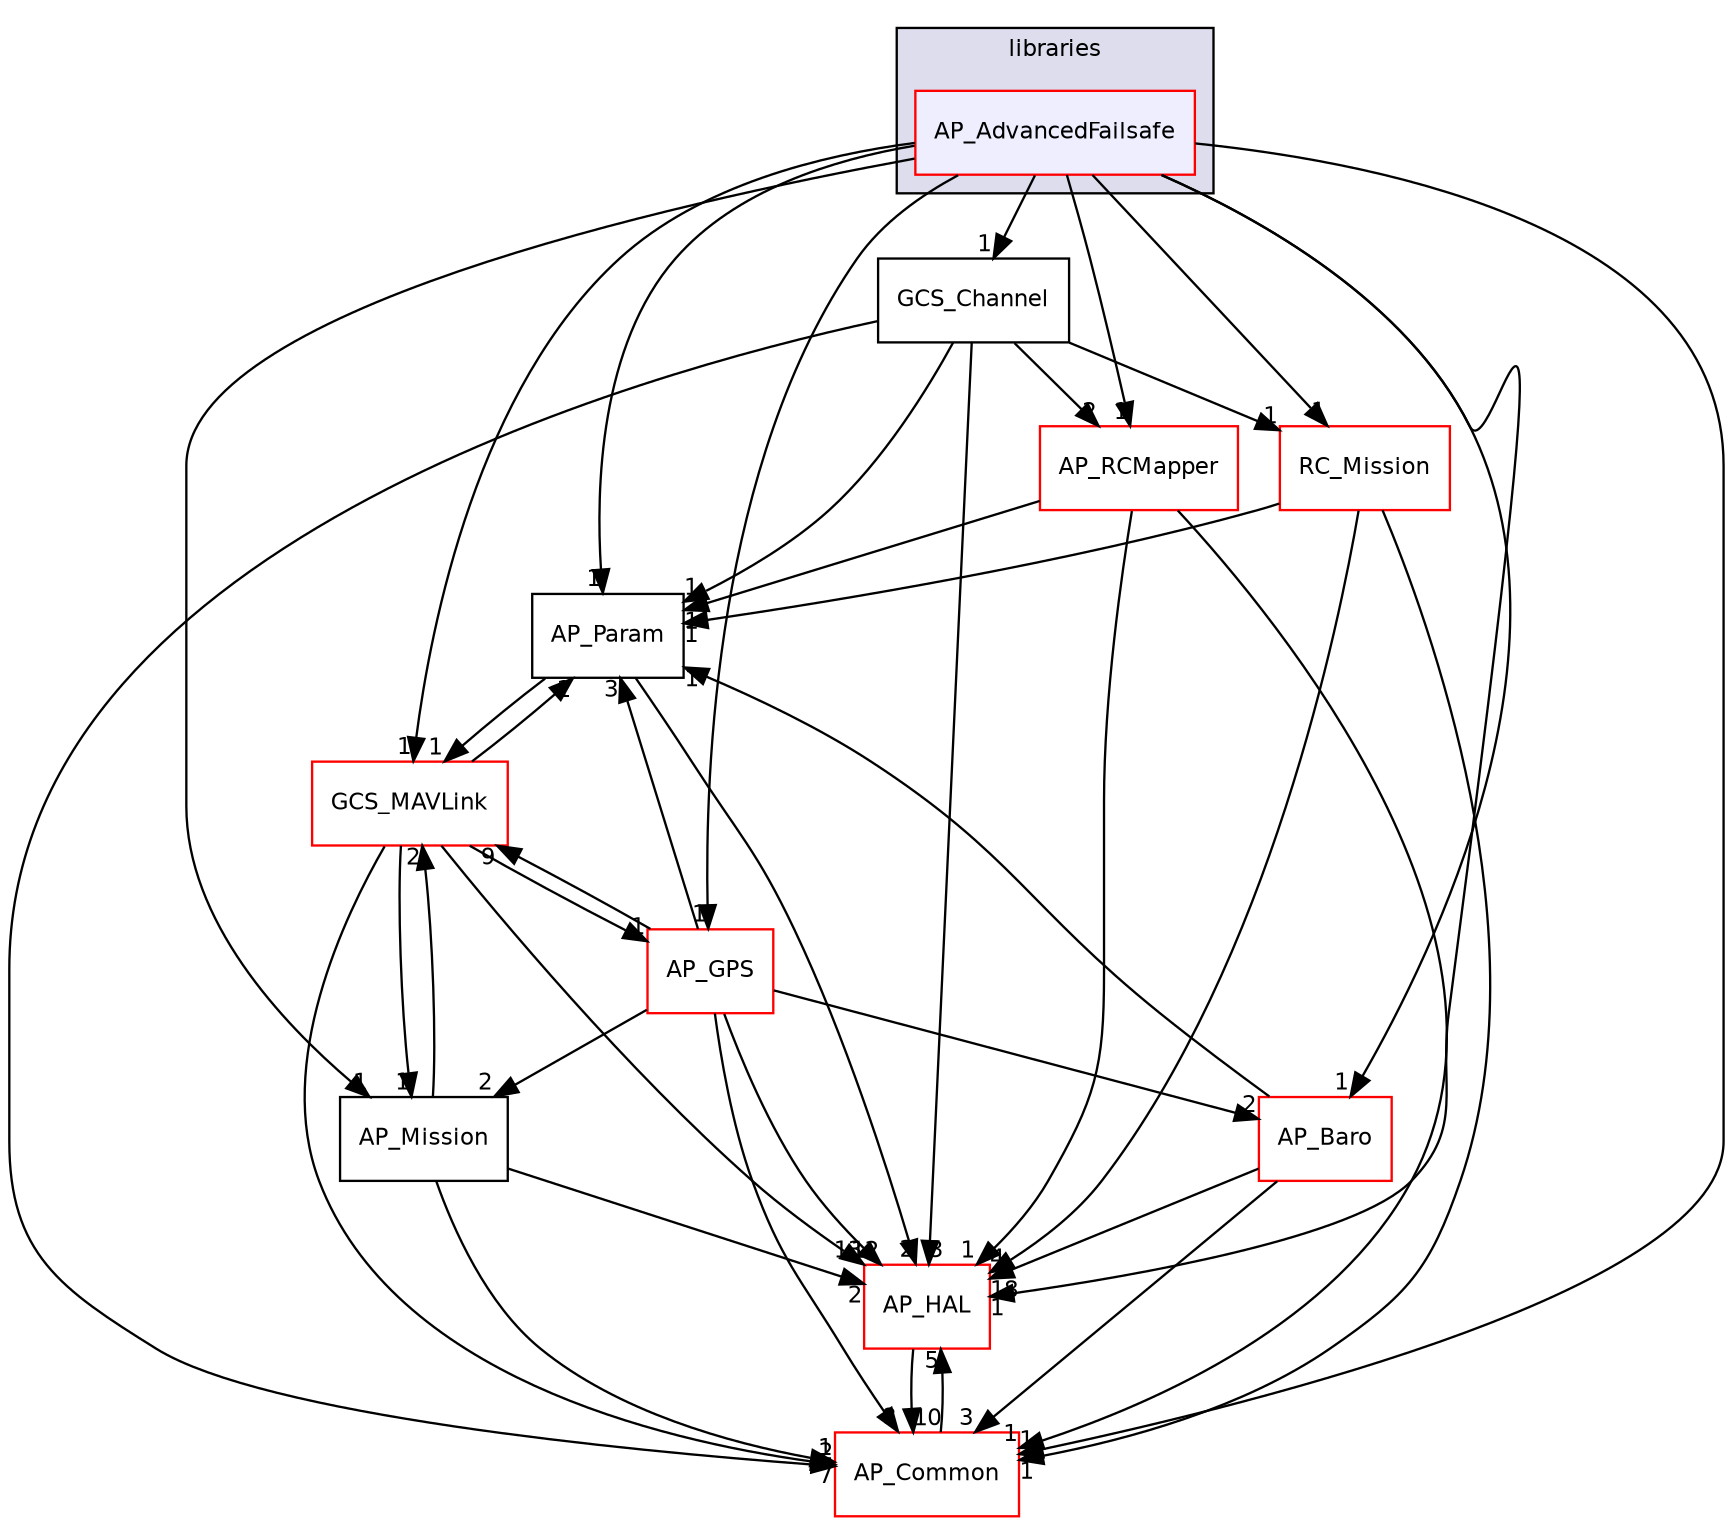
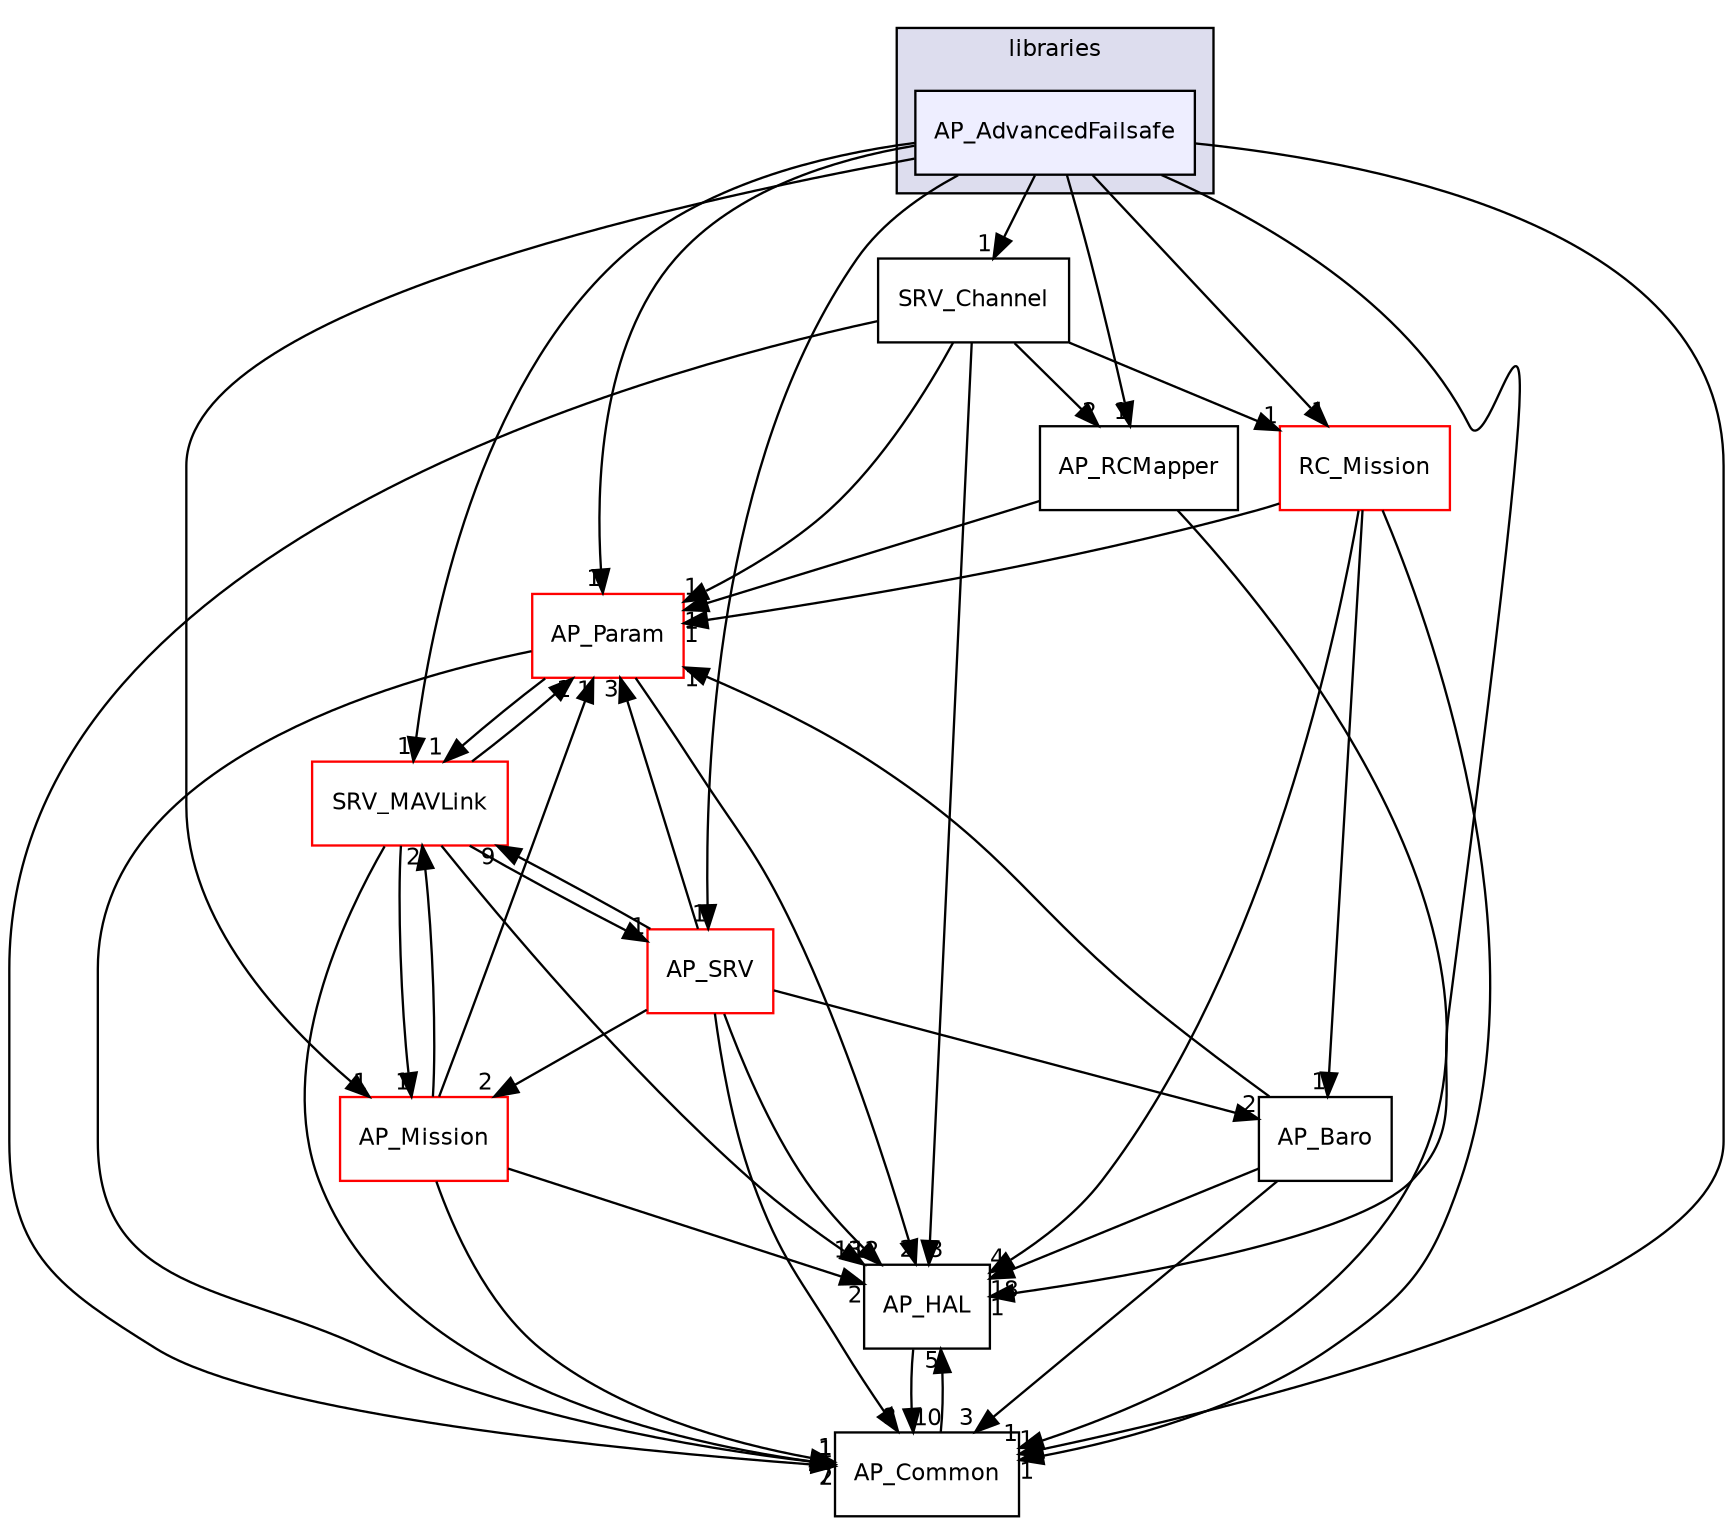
(1055, 133) -> (1055, 133)
(974, 300) -> (974, 300)
(1139, 468) -> (1139, 468)
(1489, 481) -> (1346, 791)
(608, 636) -> (608, 636)
(410, 804) -> (410, 804)
(1104, 894) -> none
none -> (513, 899)
(710, 971) -> (710, 971)
(424, 1139) -> (424, 1139)
(1325, 1139) -> (1325, 1139)
none -> (102, 1180)
(927, 1307) -> (927, 1307)
(927, 1474) -> (927, 1474)
